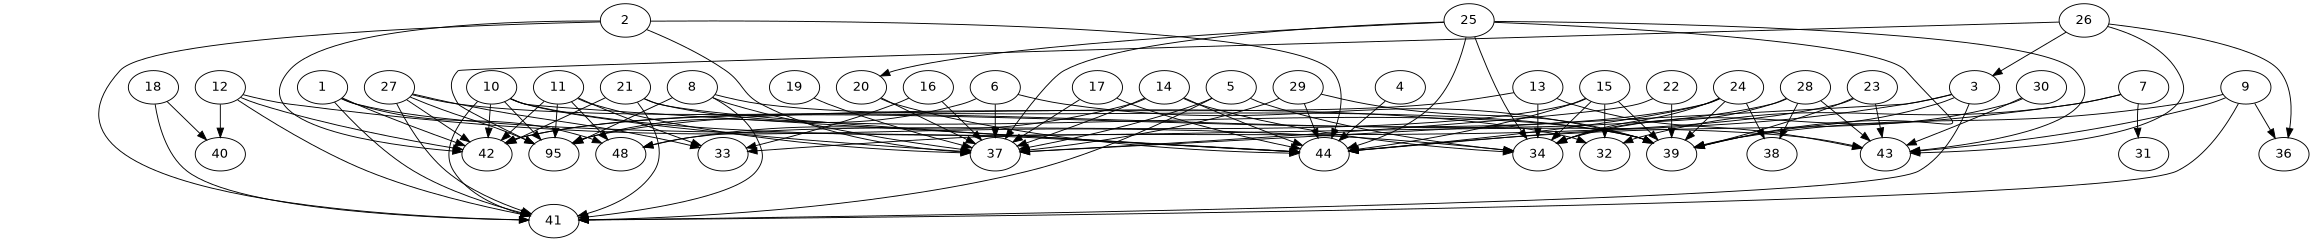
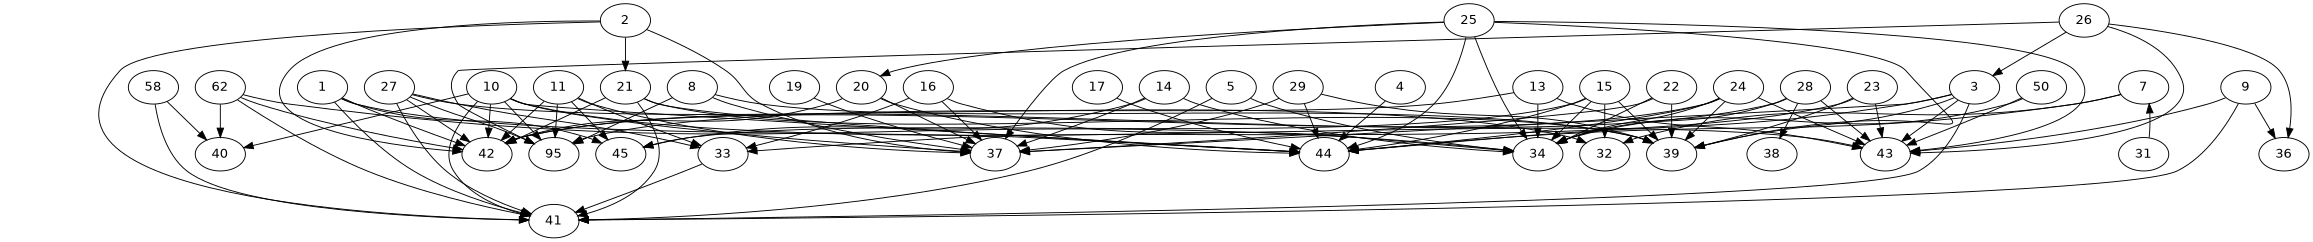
(1025, 27) -> (625, 49)
(153, 87) -> (153, 87)
(220, 87) -> (220, 87)
(995, 87) -> none
(2041, 87) -> (2041, 87)
(2138, 116) -> (2150, 127)
(1753, 117) -> (1807, 120)
(1050, 118) -> none
none -> (1934, 118)
none -> (1609, 119)
none -> (361, 120)
(2003, 120) -> none
none -> (679, 121)
(1238, 121) -> none
(1121, 127) -> none
none -> (1224, 132)
(621, 154) -> (621, 154)
(722, 191) -> (652, 184)
